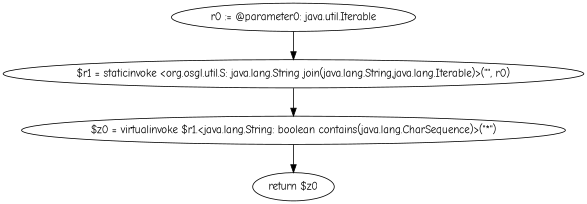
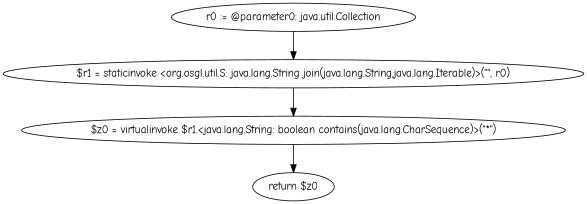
(293, 17) -> (293, 17)
